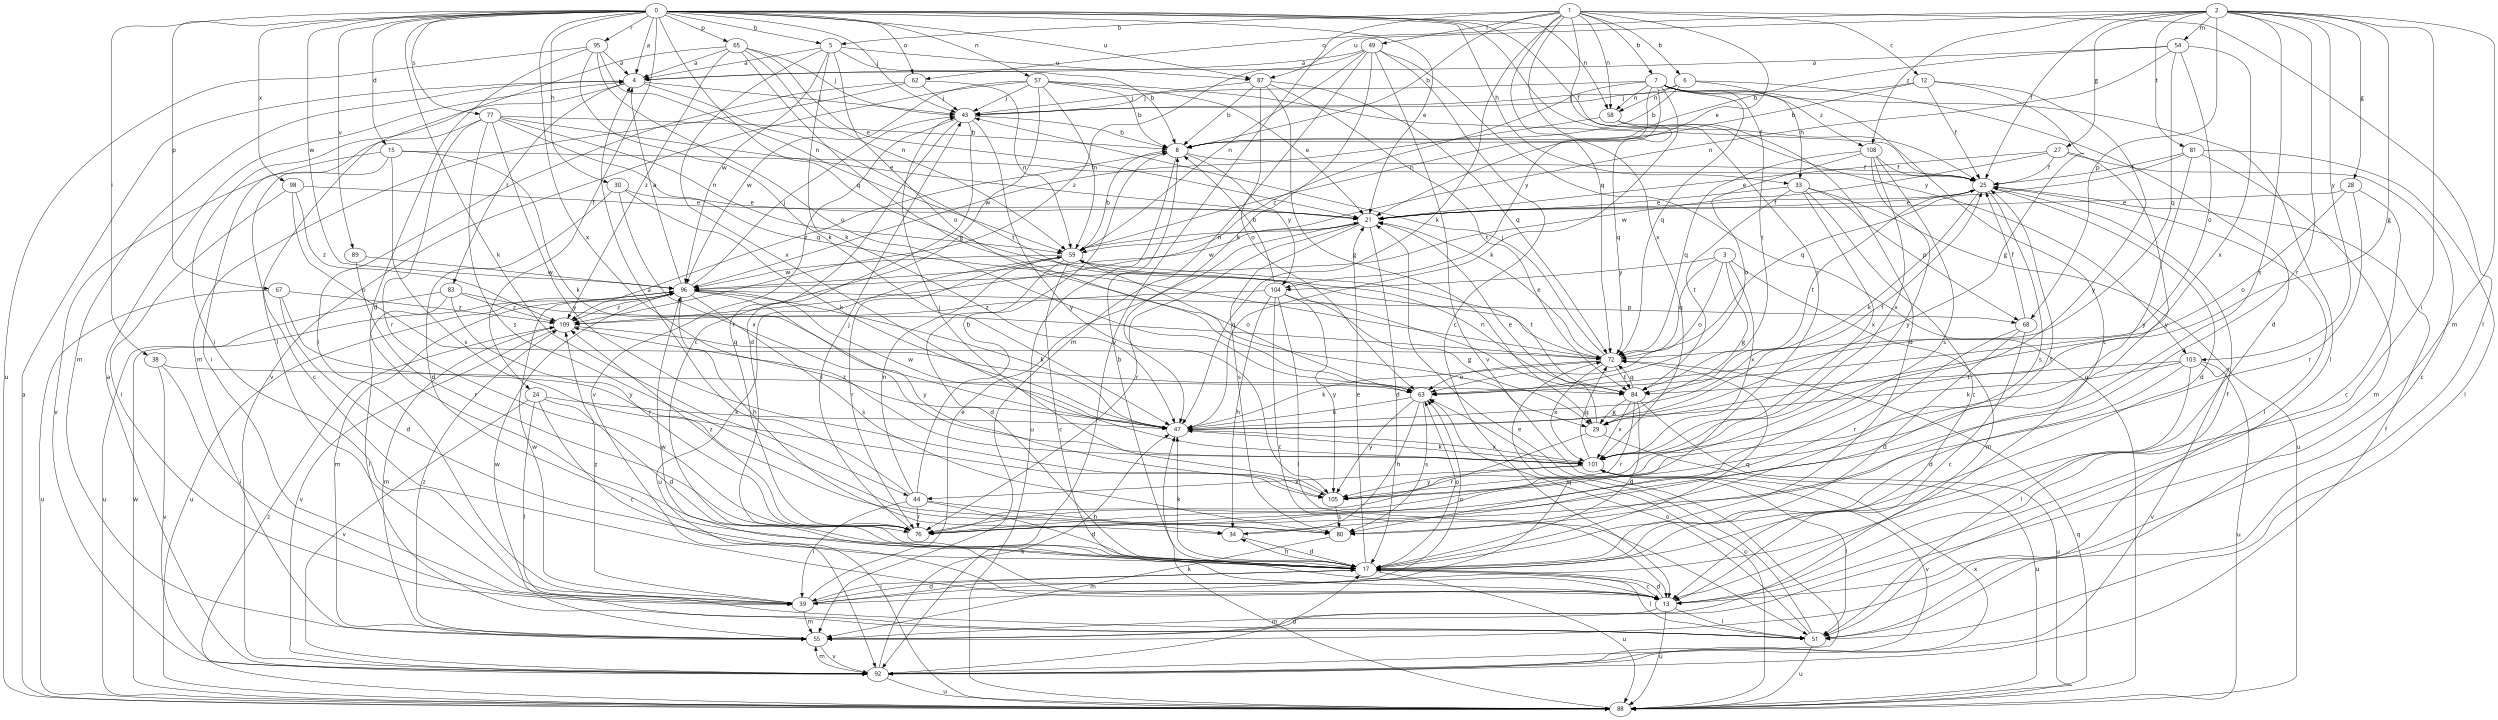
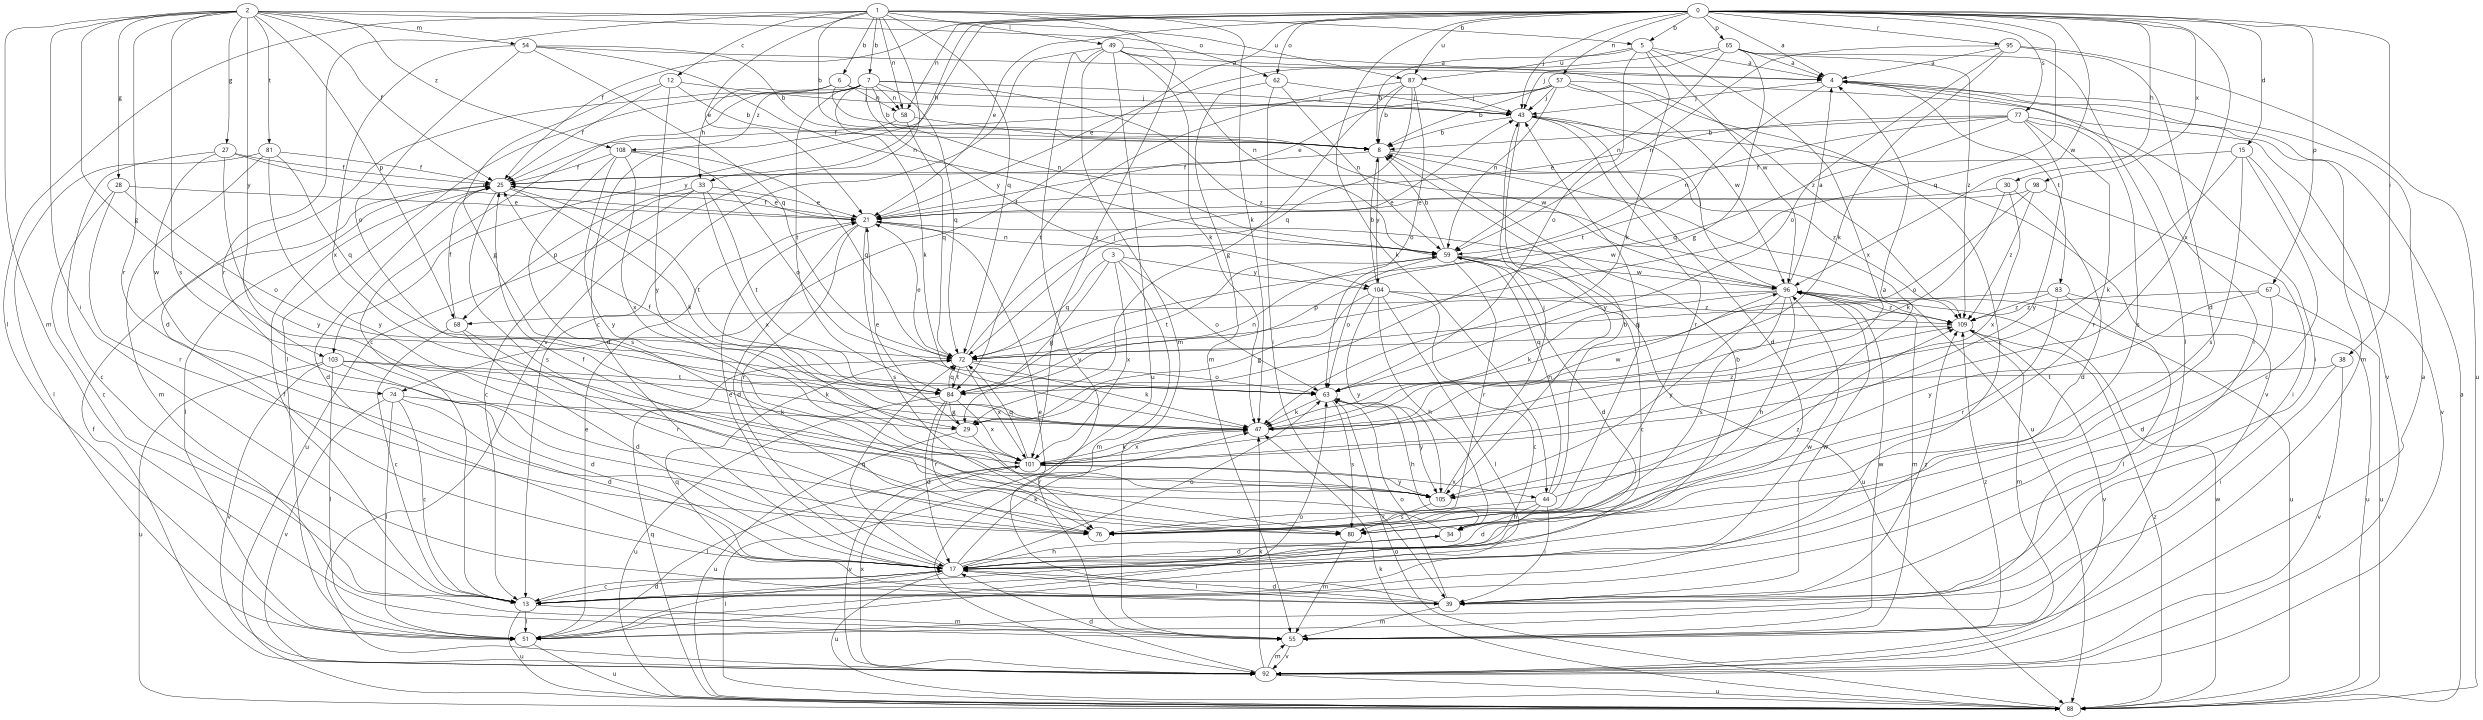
(1411, 253) -> (182, 333)
(355, 255) -> none
